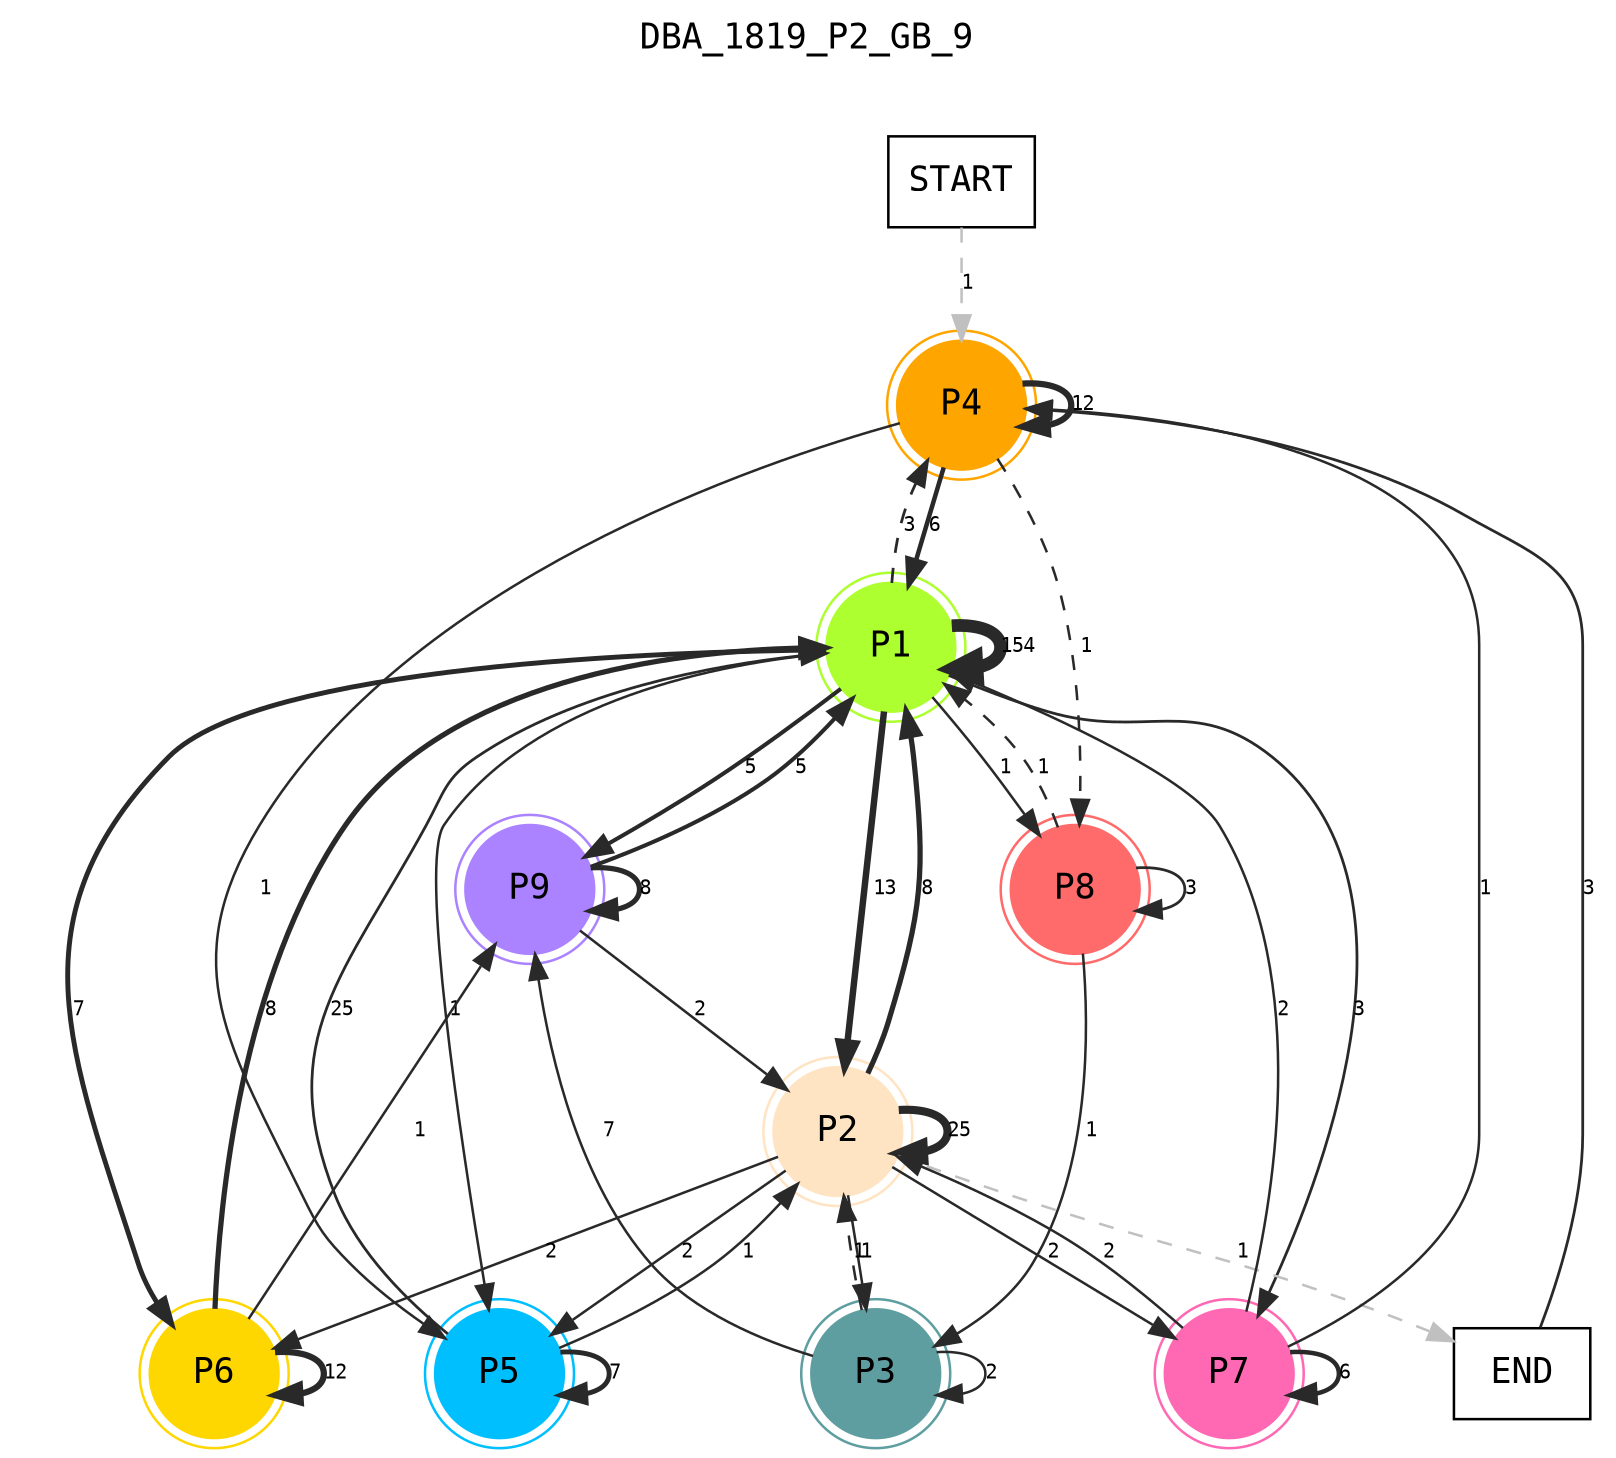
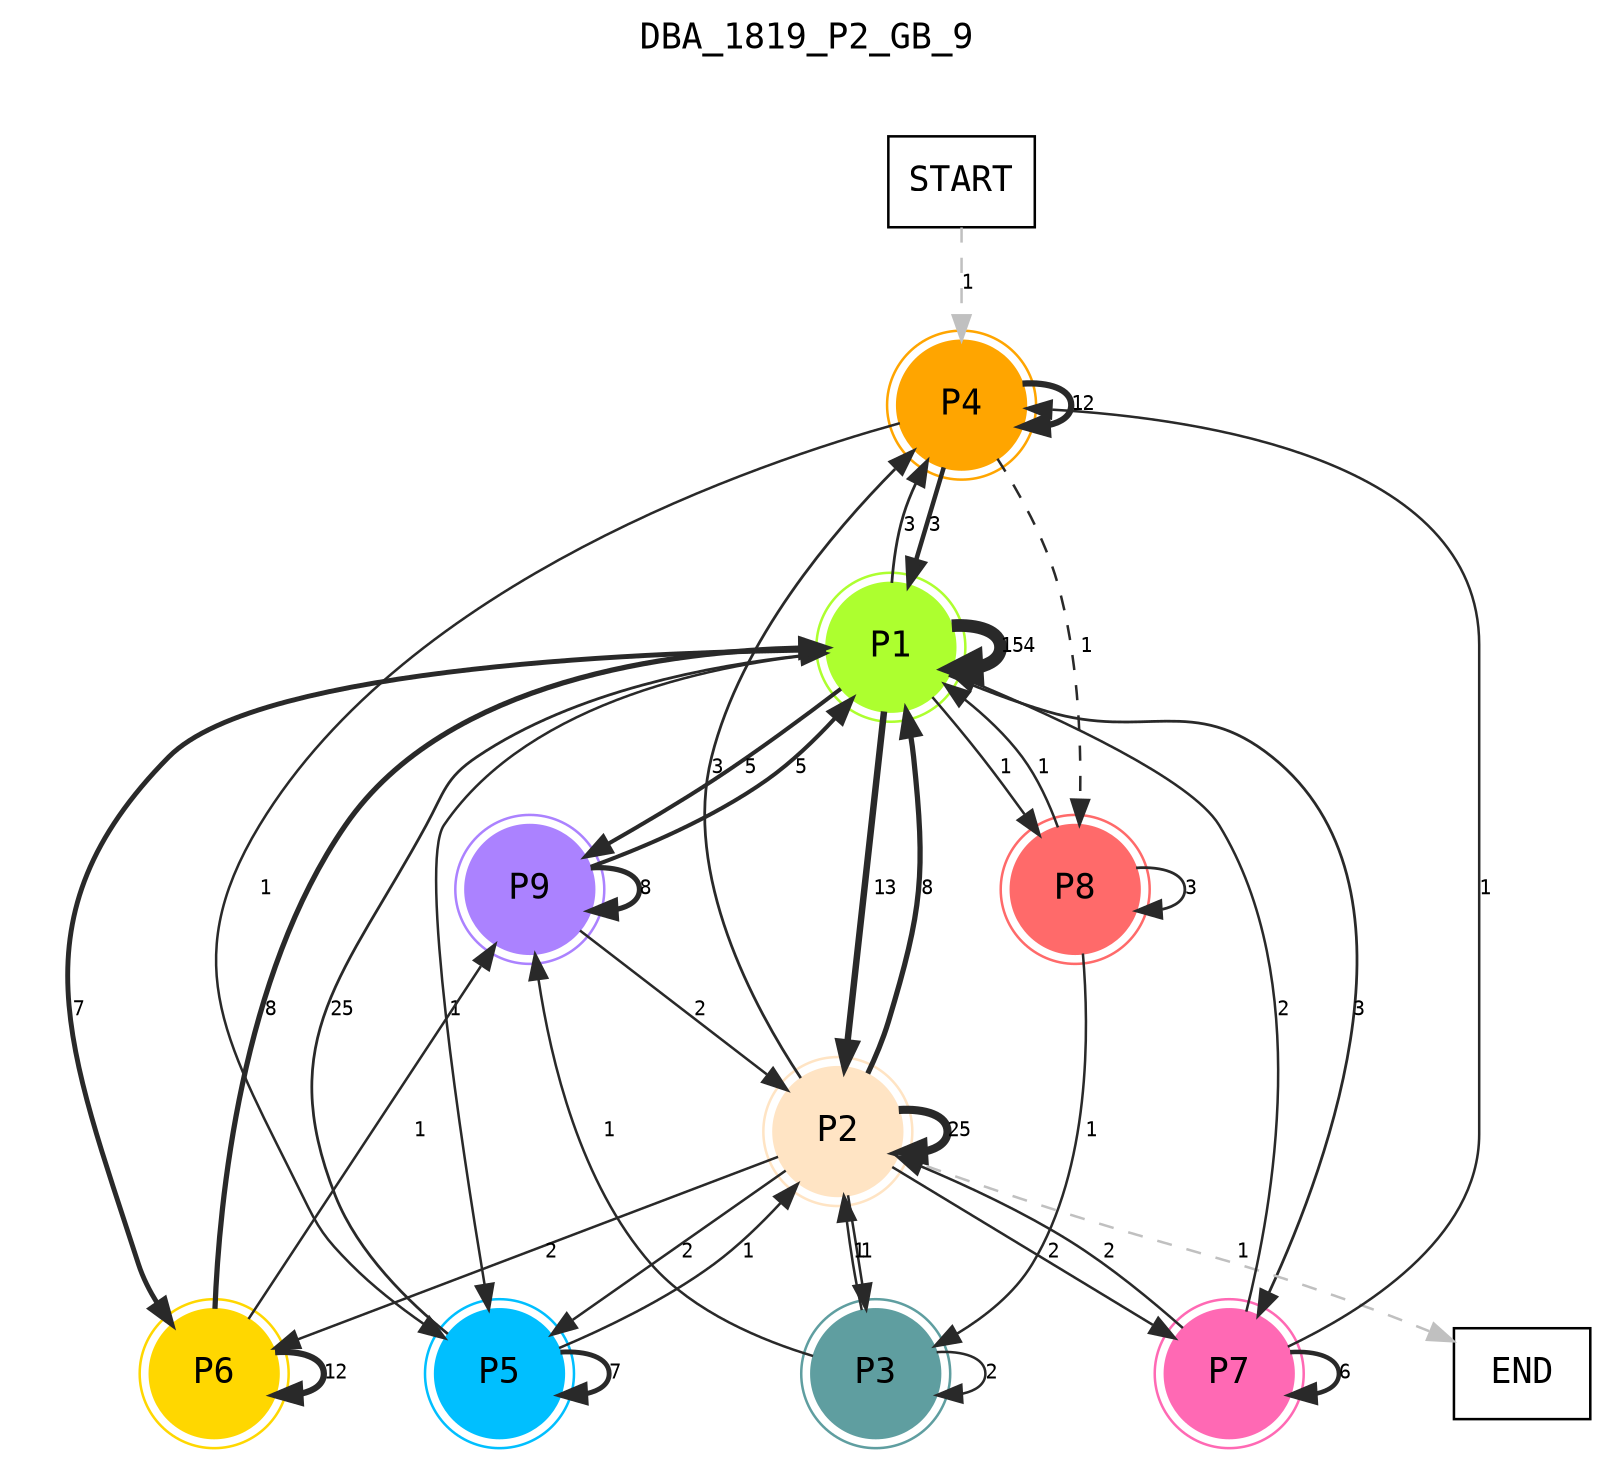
(935, 526) -> (935, 526)
(899, 532) -> (899, 532)
(1583, 681) -> (712, 755)
(1021, 756) -> (1021, 756)
(609, 1132) -> (609, 1132)
(853, 1266) -> (853, 1266)
